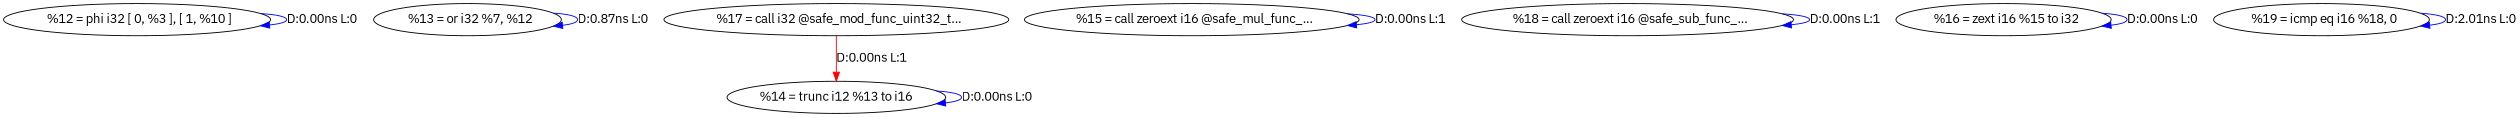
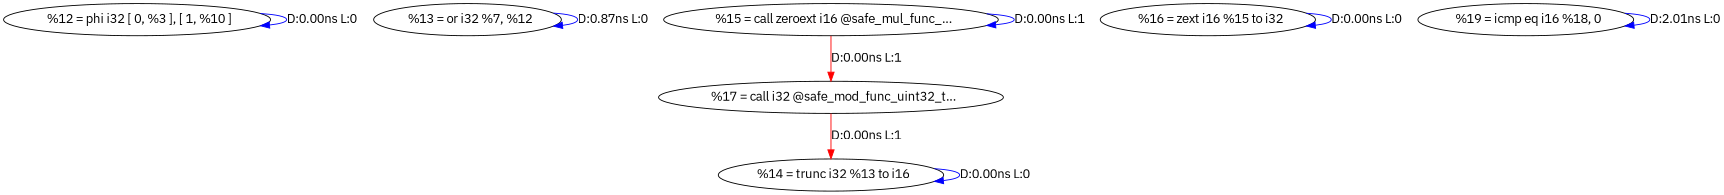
(1628, 20) -> none
none -> (831, 54)
(836, 97) -> (831, 175)
